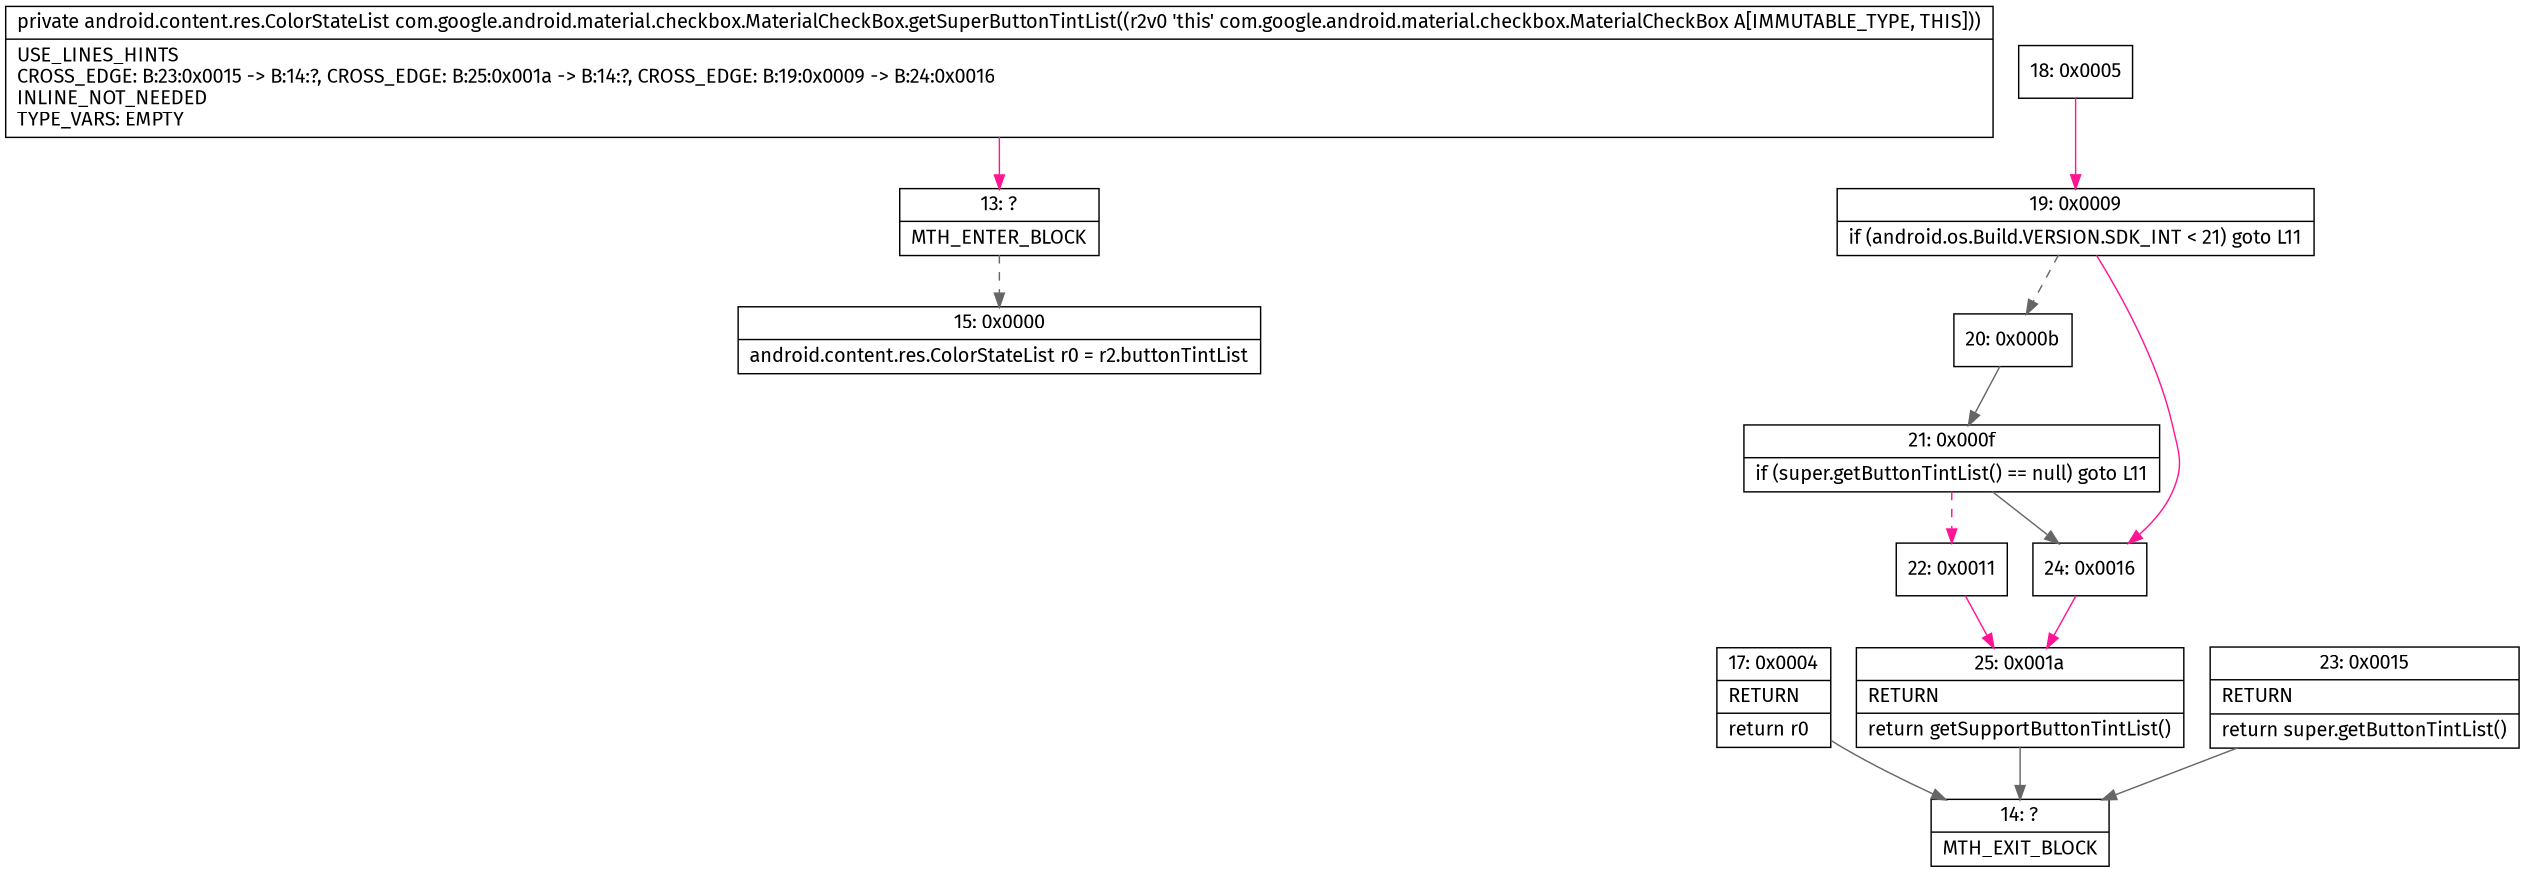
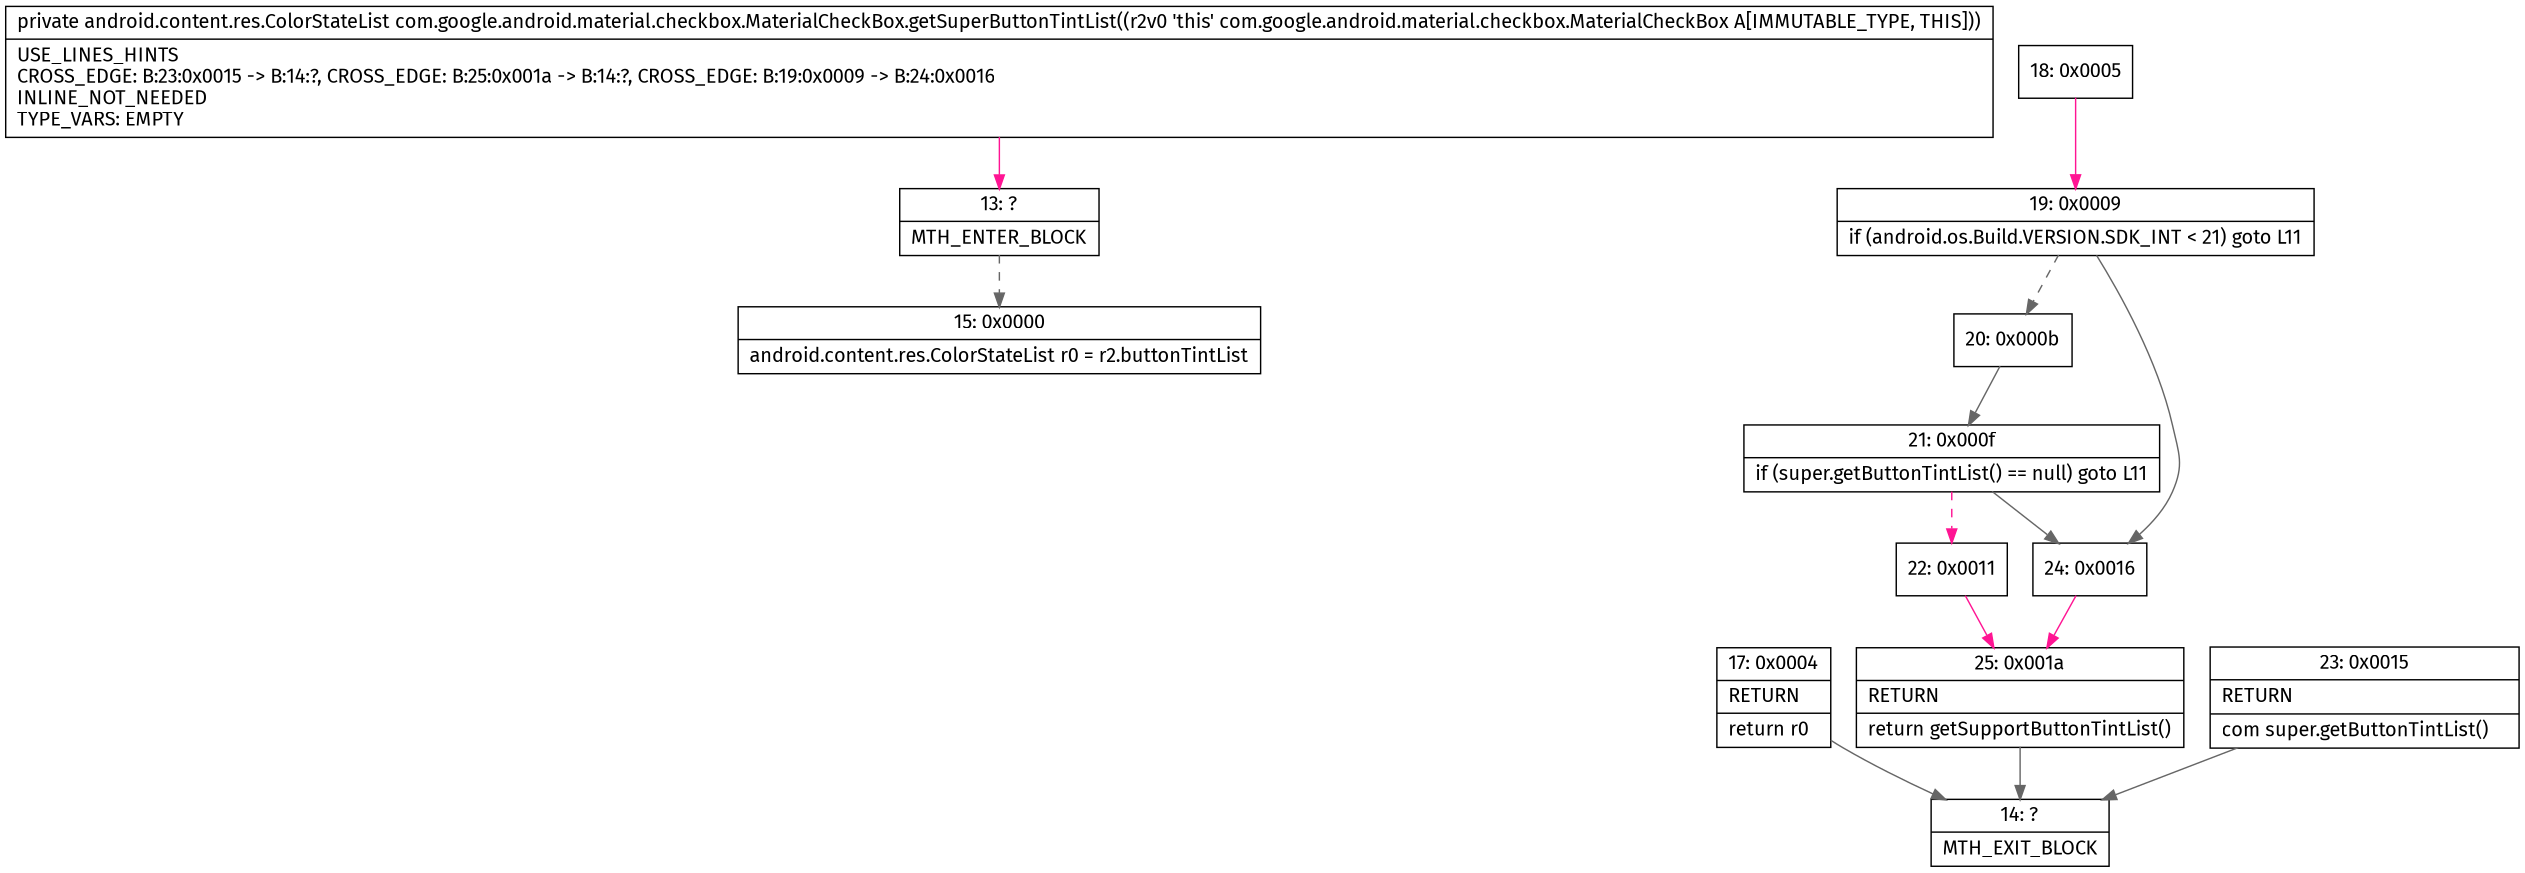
(2164, 394) -> (2164, 394)
(2365, 730) -> (2355, 730)
